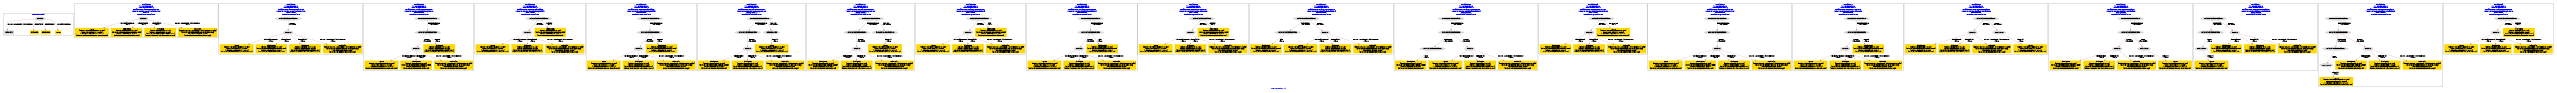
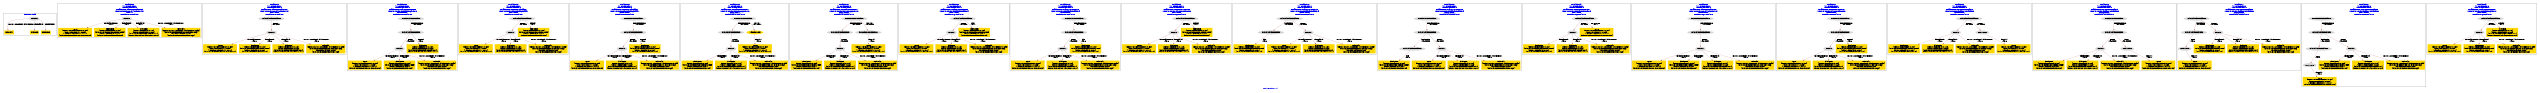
(9, 32) -> (9, 32)
(58, 32) -> none
(772, 32) -> (755, 32)
